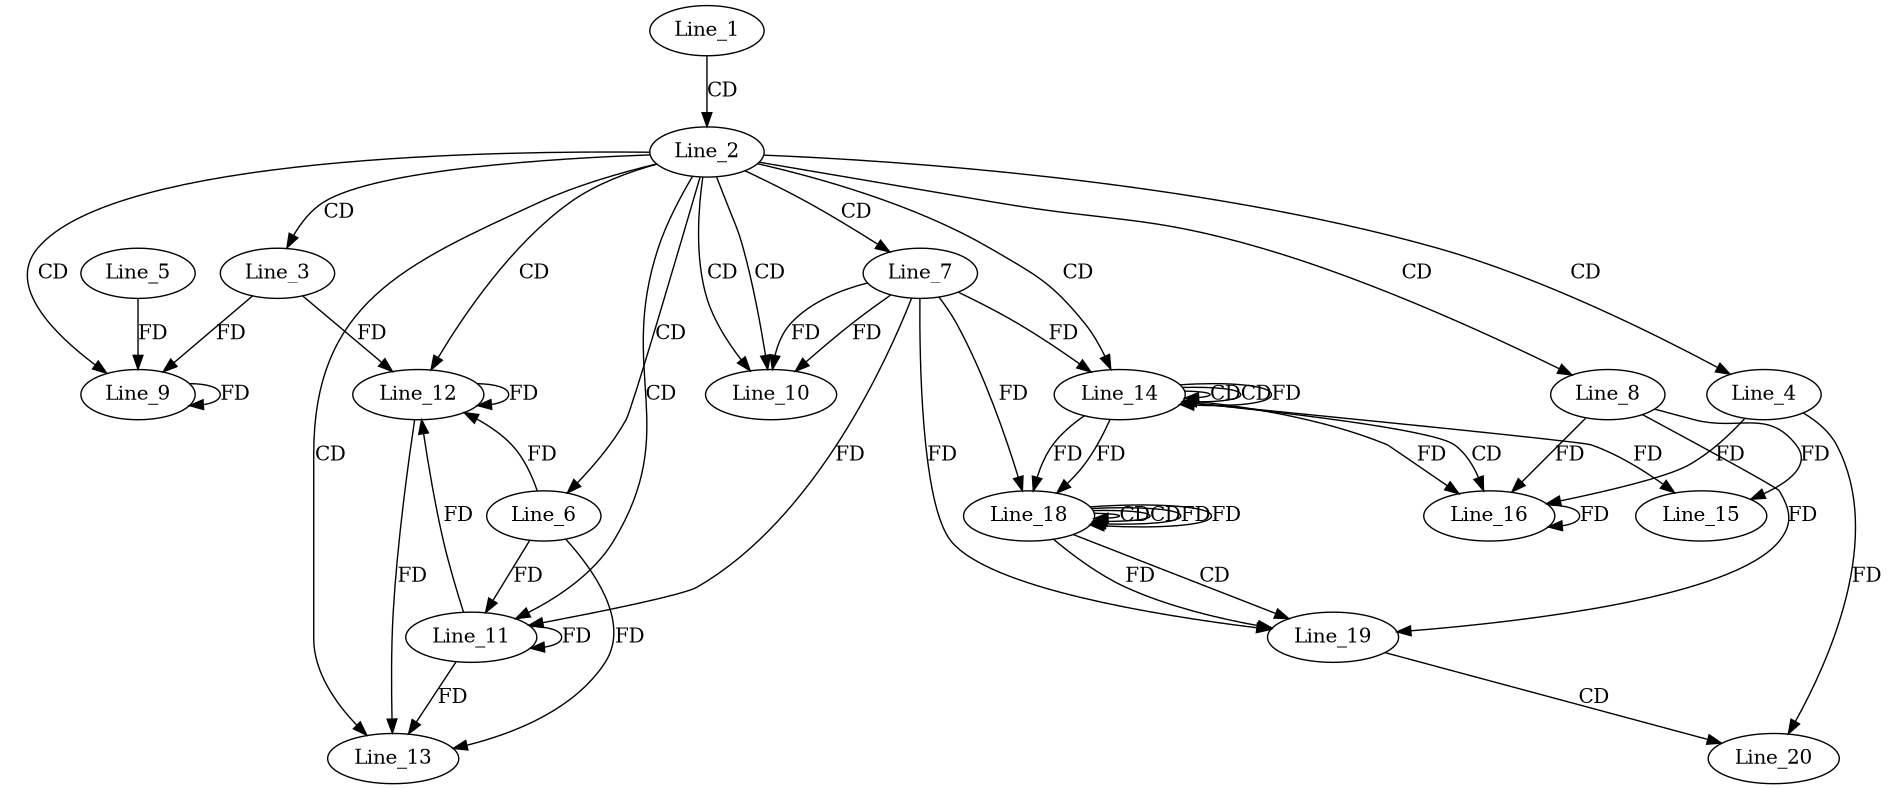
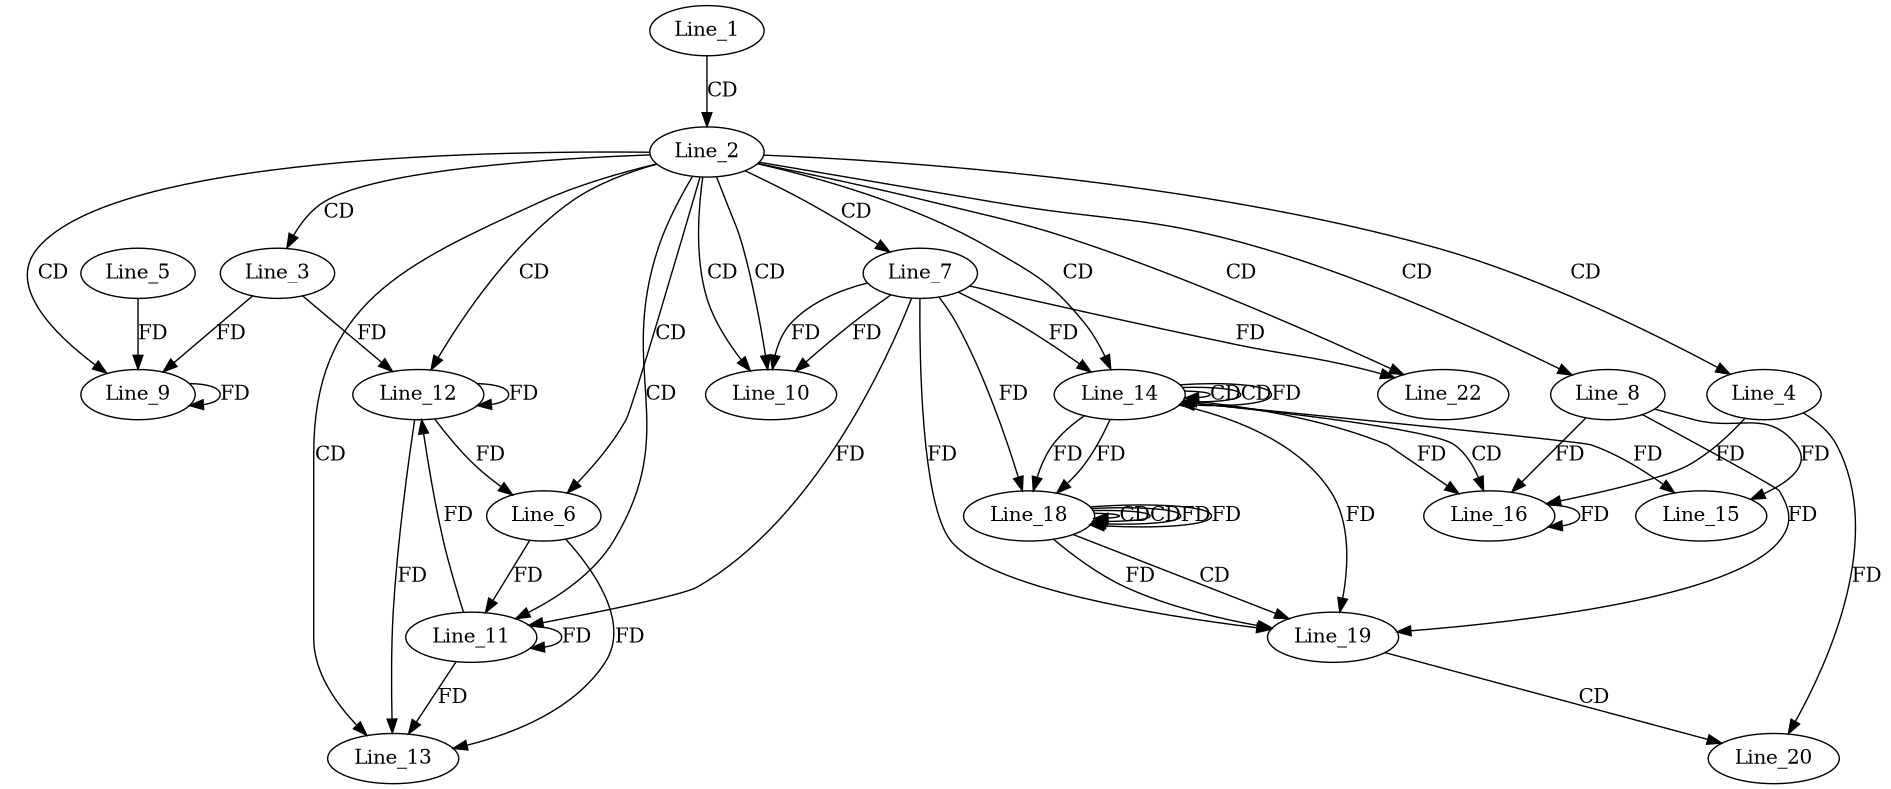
none -> (1443, 395)
(515, 448) -> (465, 456)
none -> (1308, 466)
